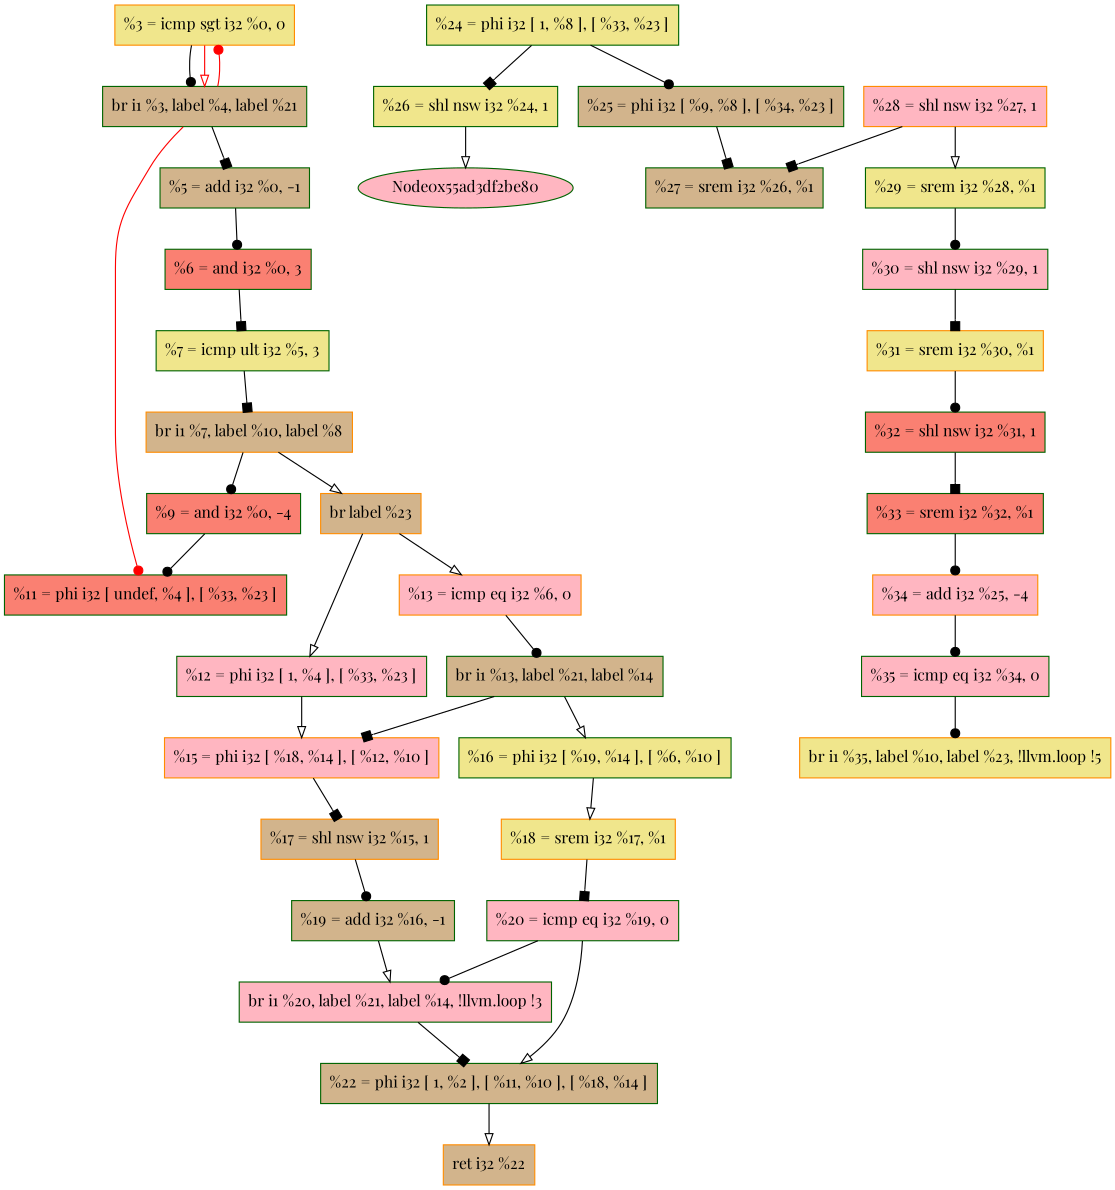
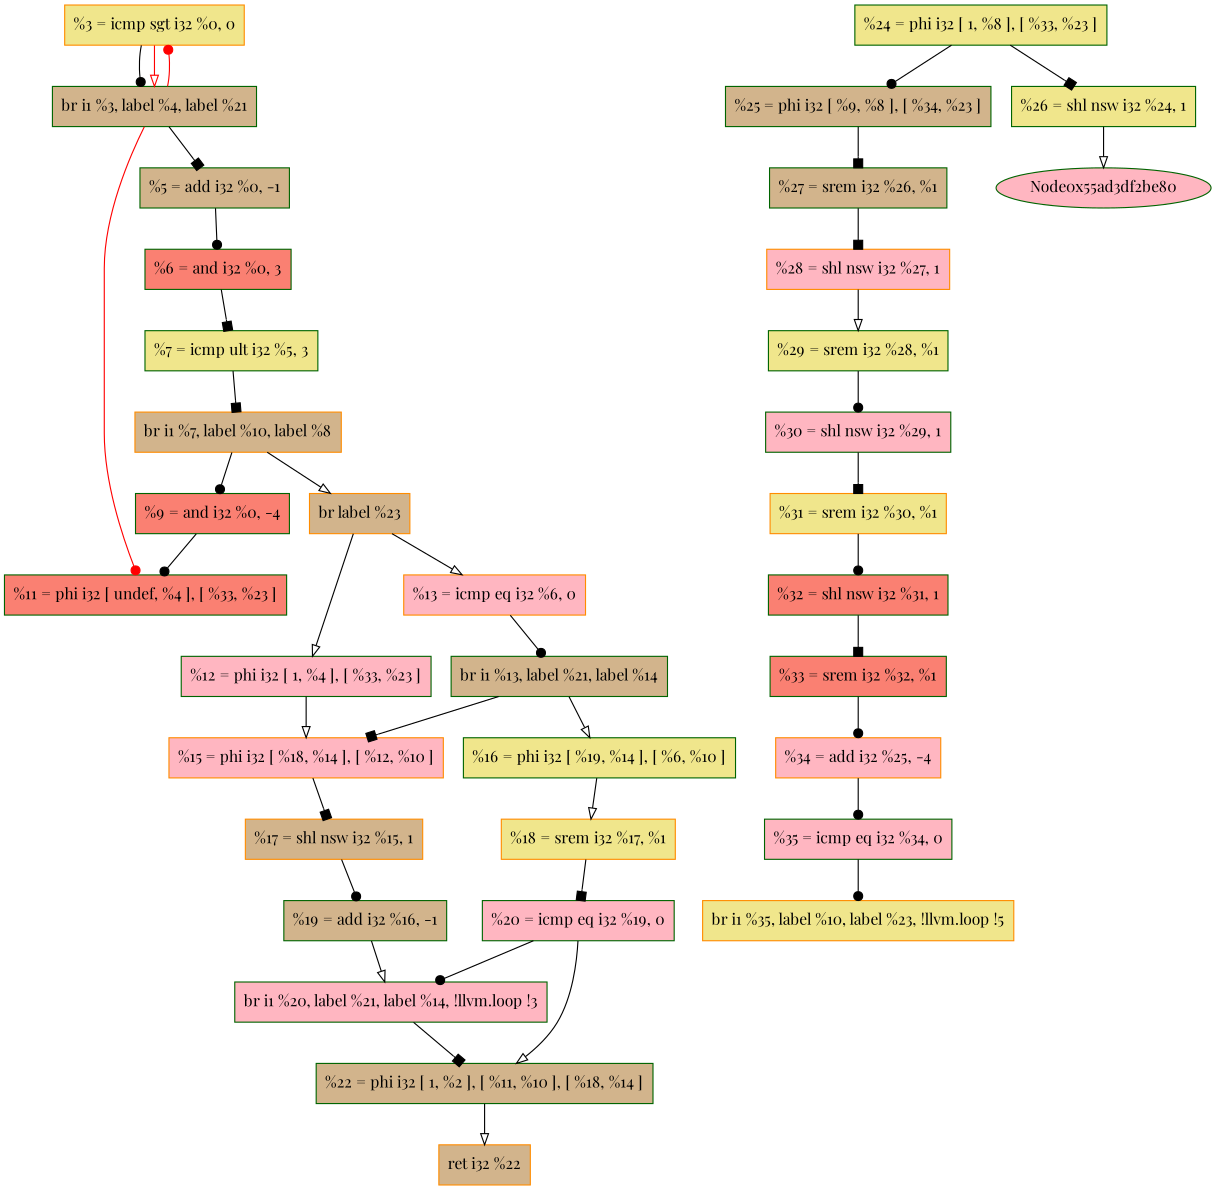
(850, 145) -> (858, 223)
